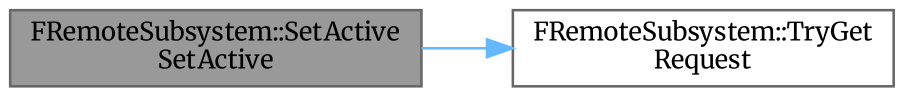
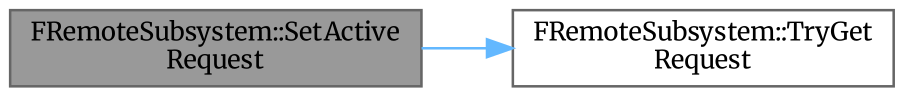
(216, 48) -> (216, 48)
